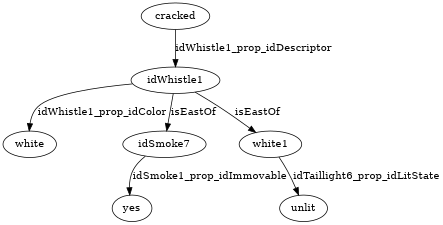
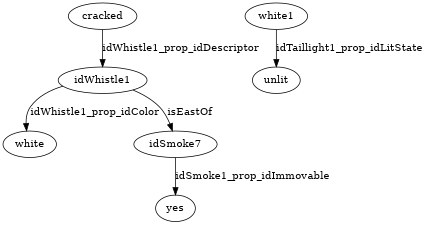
(223, 109) -> none
(367, 176) -> (350, 48)
